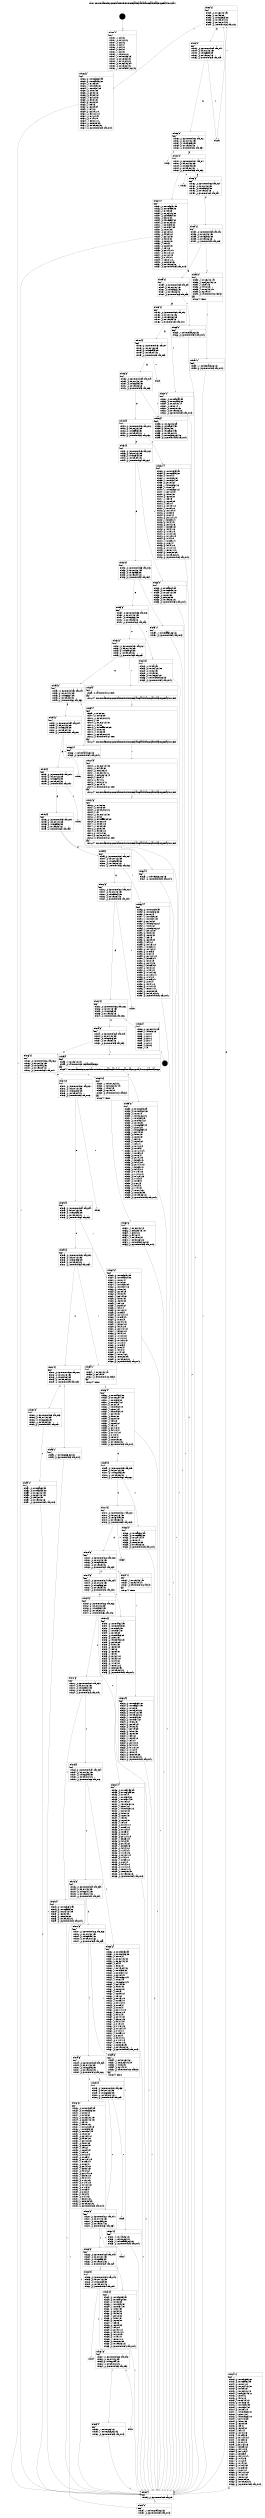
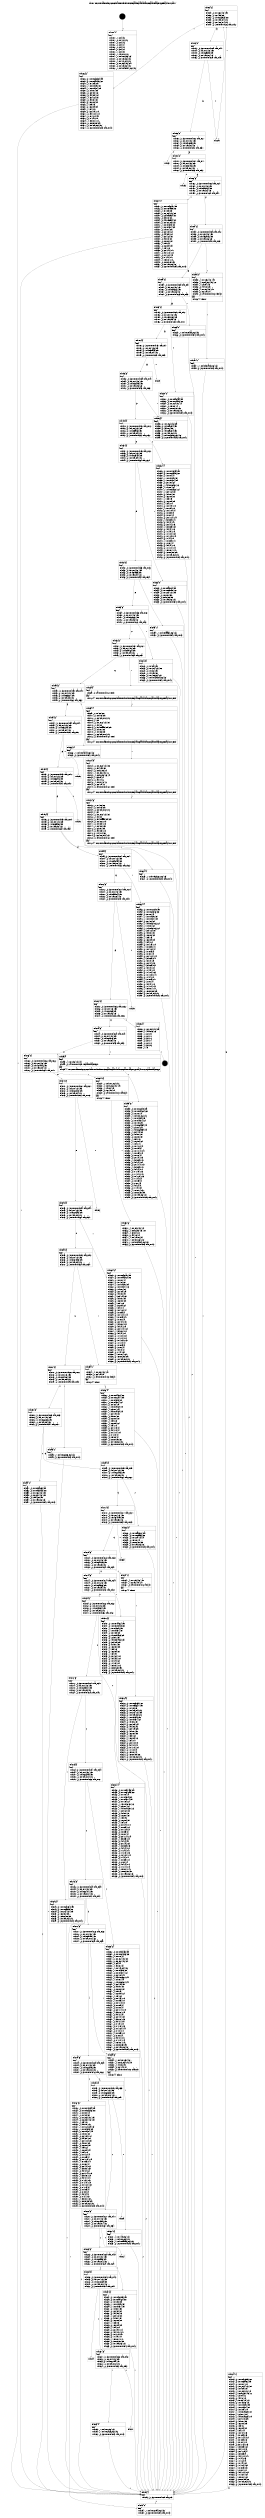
(175, 185) -> (190, 197)
(117, 1453) -> (55, 1463)
(154, 2502) -> (156, 2501)
